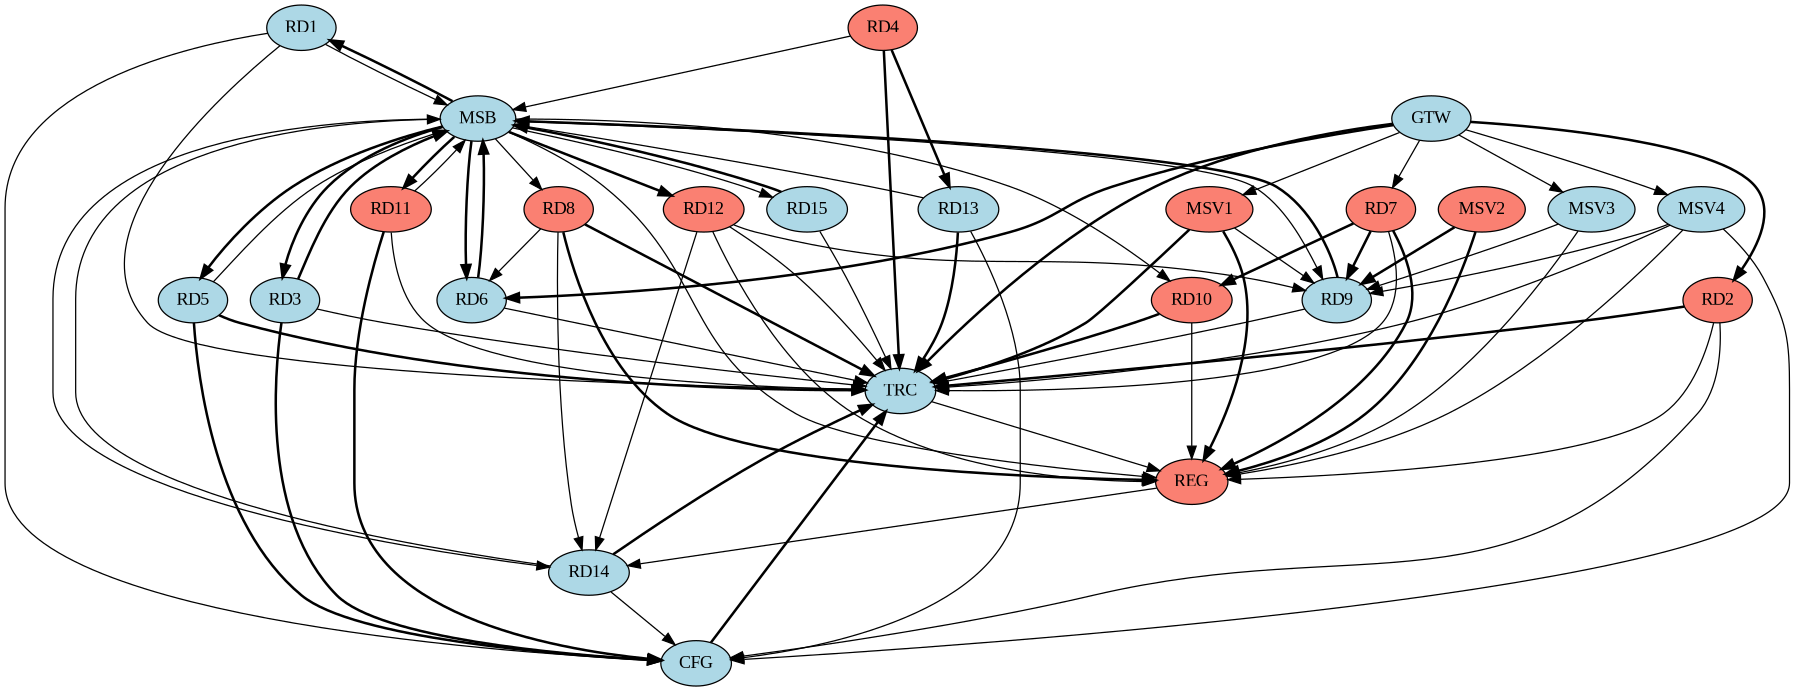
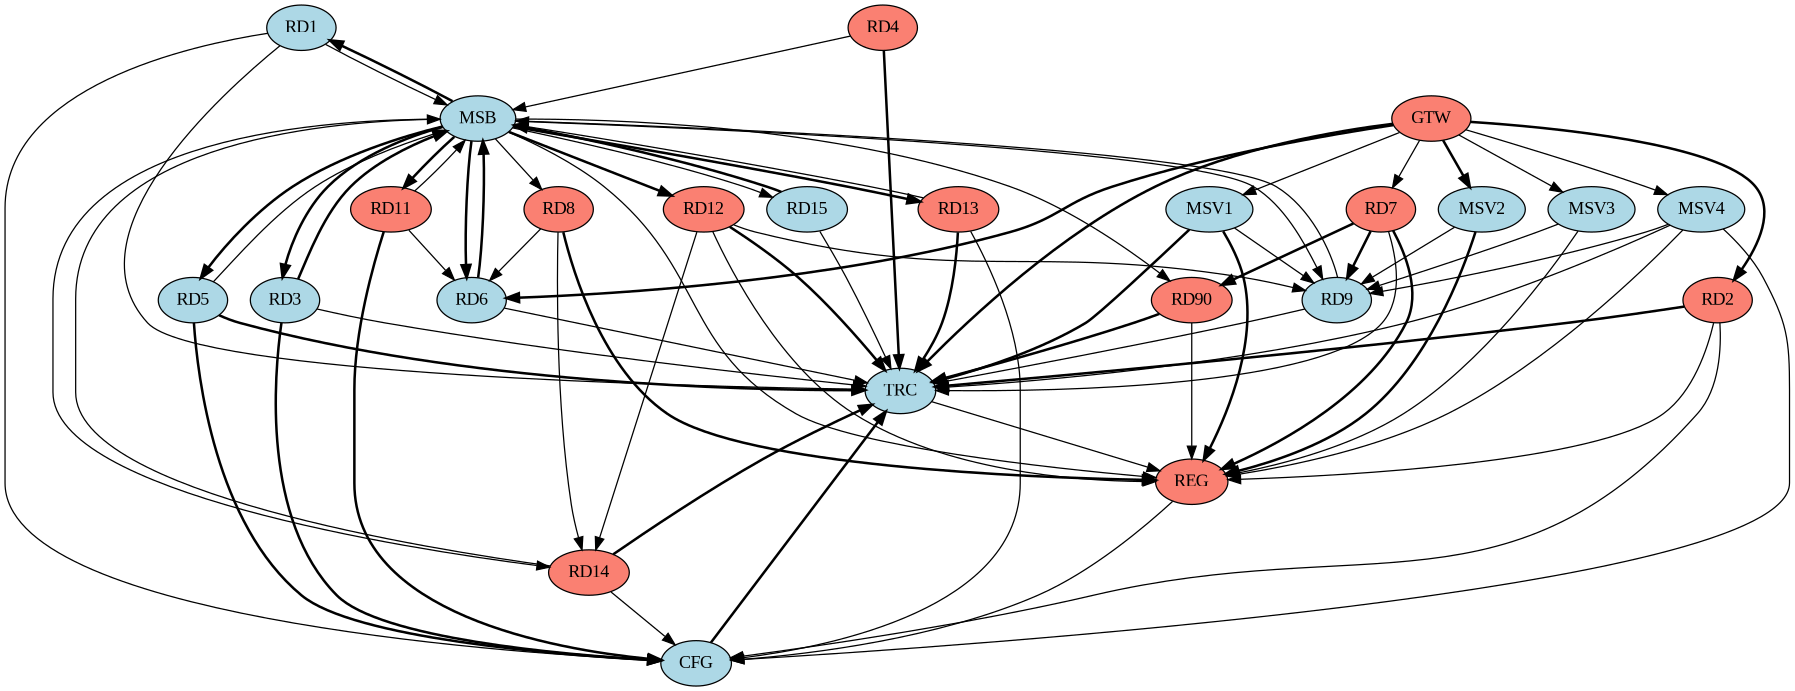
(918, 112) -> (711, 161)
(1431, 119) -> (1431, 119)
(960, 143) -> (960, 143)
none -> (1453, 158)
(958, 209) -> (958, 209)
(1209, 209) -> (1209, 209)
(1482, 209) -> (1482, 209)
(1414, 252) -> (1414, 252)
(809, 287) -> (809, 287)
(724, 297) -> none
(1192, 300) -> (1192, 300)
(586, 370) -> (427, 250)
(898, 526) -> (1017, 603)
(589, 573) -> (589, 573)
